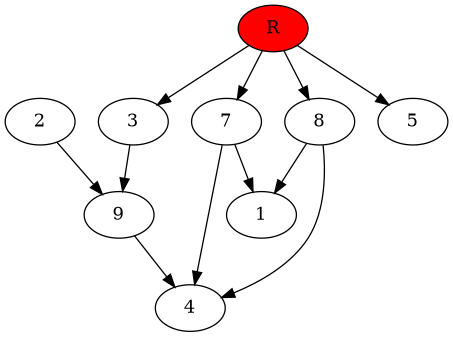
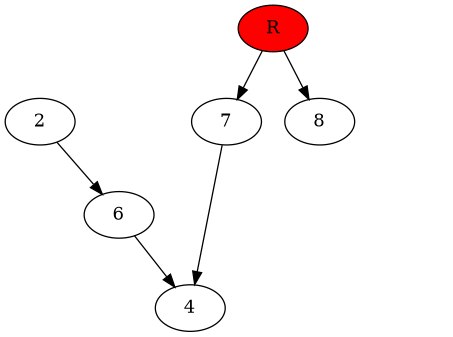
(133, 122) -> none
(413, 122) -> none
(119, 215) -> (119, 215)
(261, 215) -> none
(309, 237) -> none
